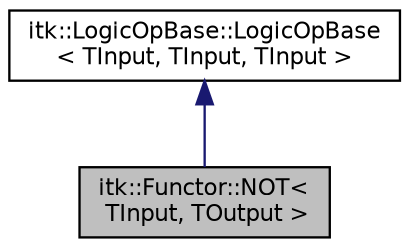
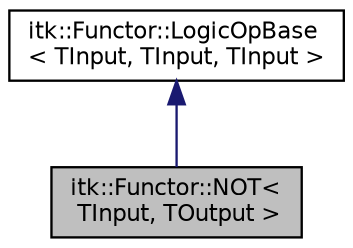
(205, 46) -> (177, 46)
